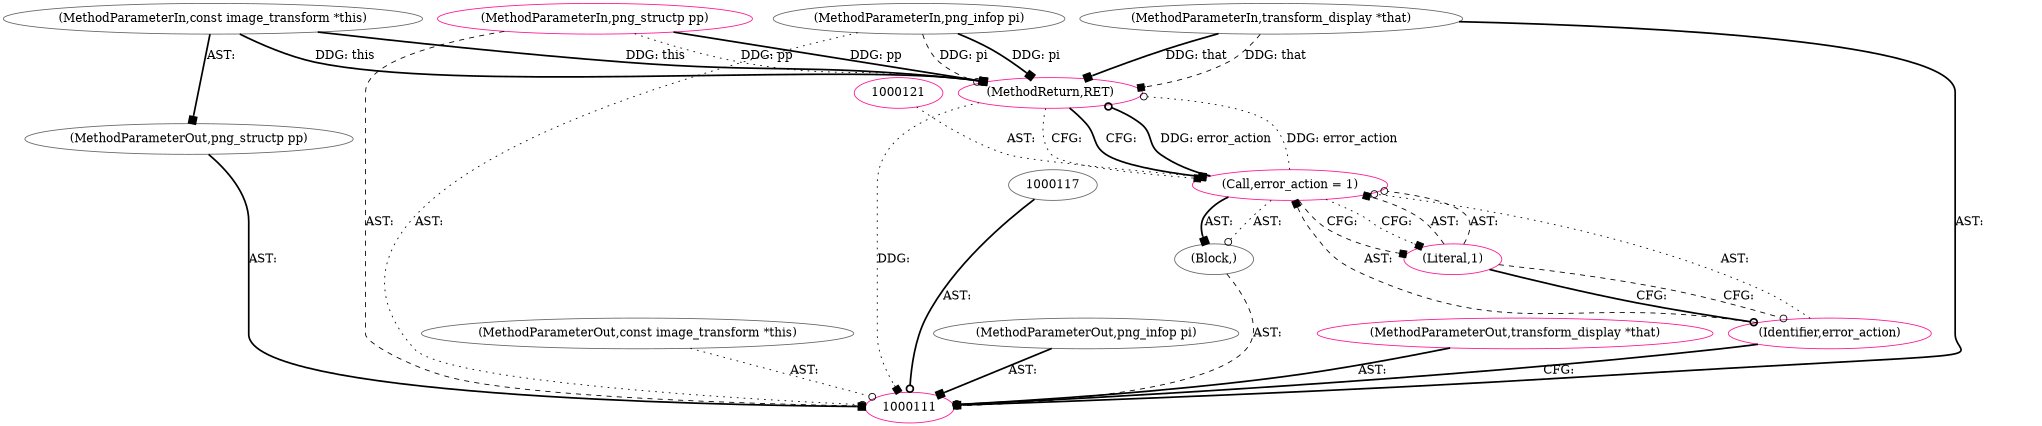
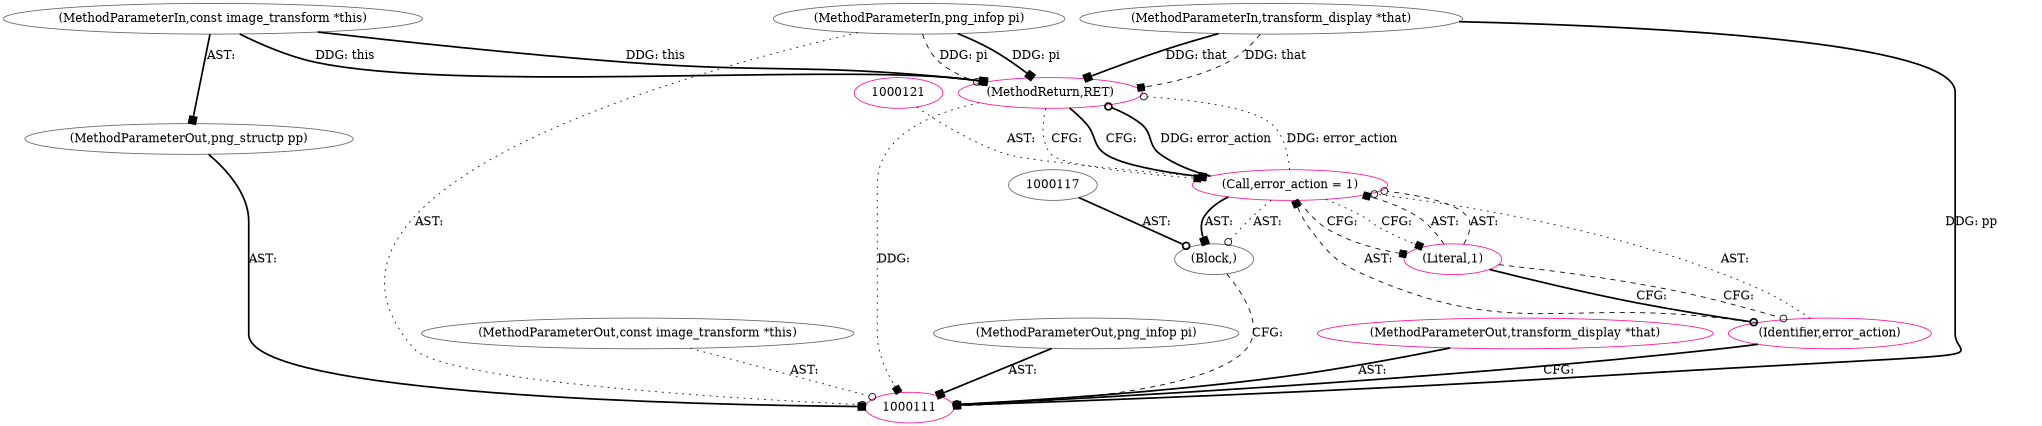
(595, 19) -> none
(1971, 222) -> (1971, 222)
(951, 279) -> (1131, 221)
(1270, 333) -> (1270, 333)
